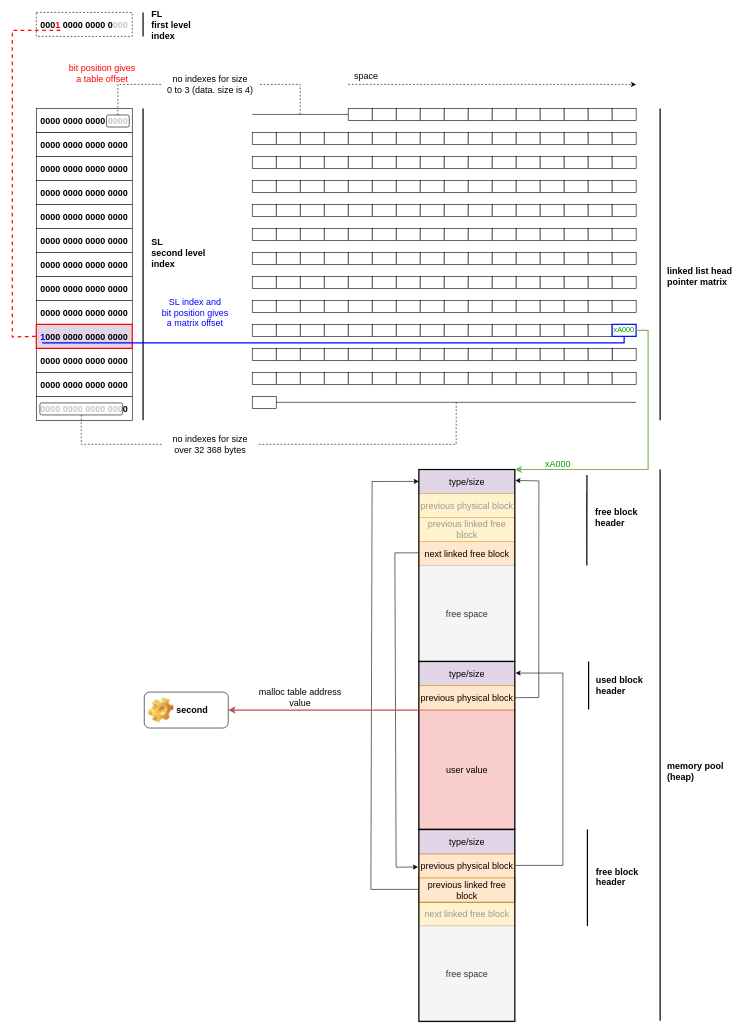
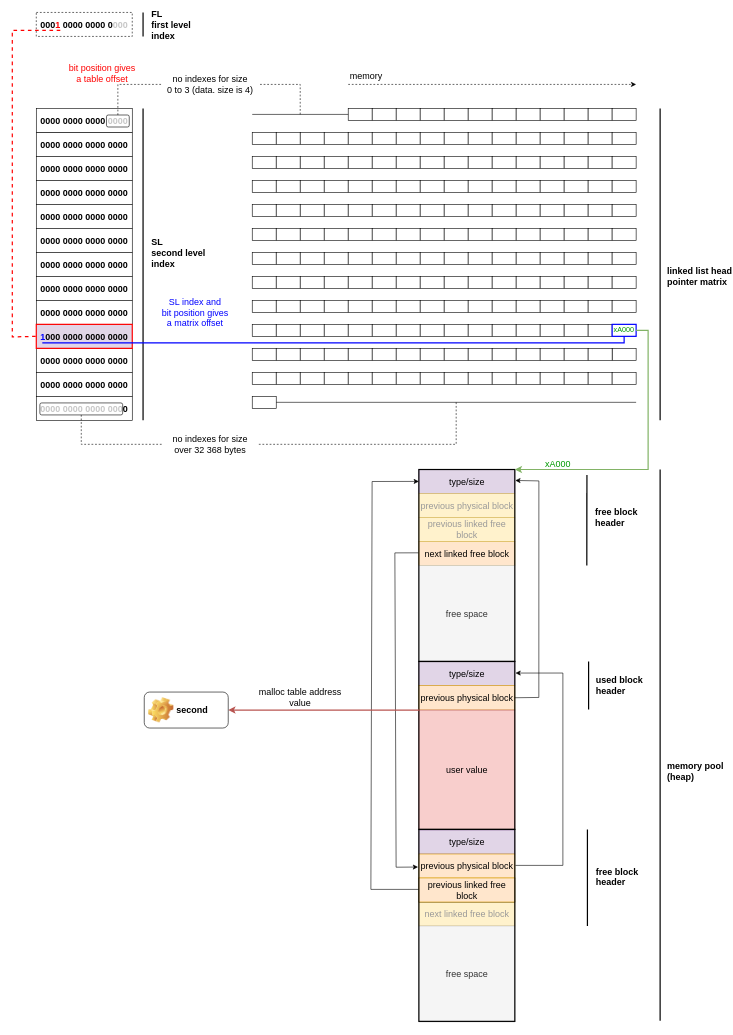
(366, 75) -> (366, 75)
